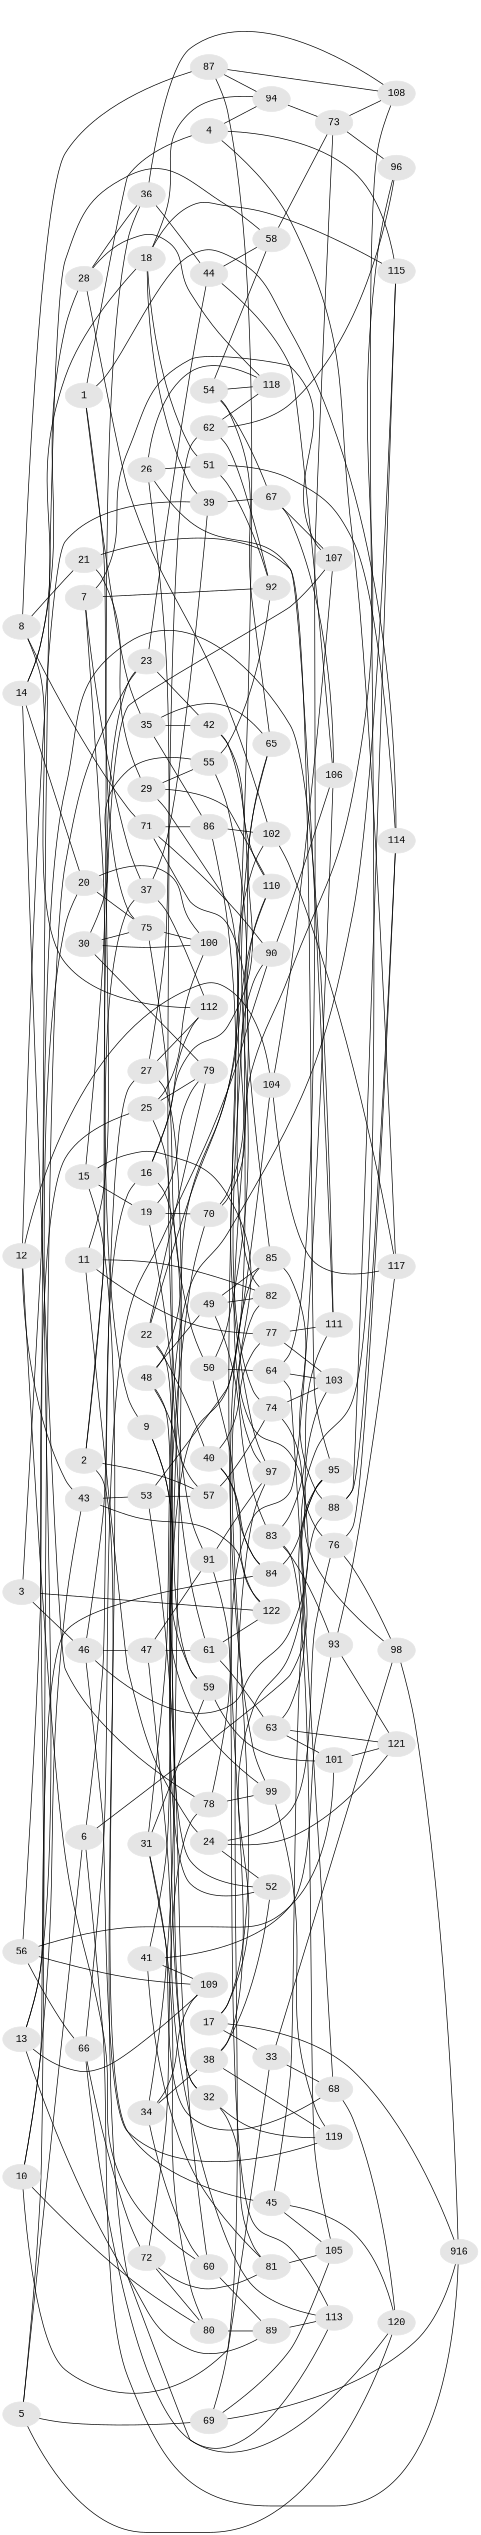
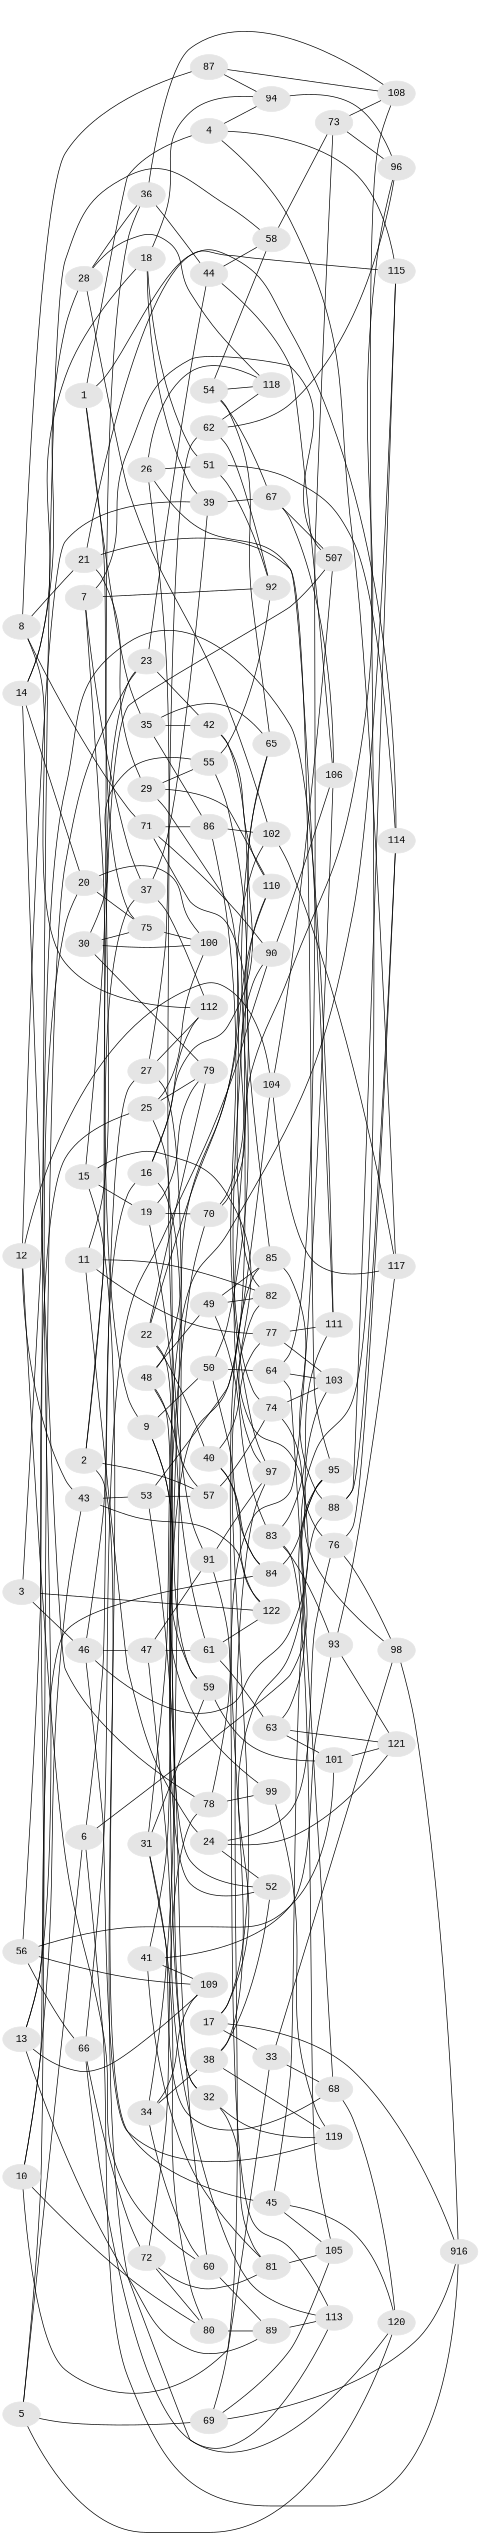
(303, 111) -> (353, 104)
(263, 212) -> (161, 295)
(334, 559) -> (334, 559)
(240, 930) -> none
(173, 1192) -> (186, 1390)
